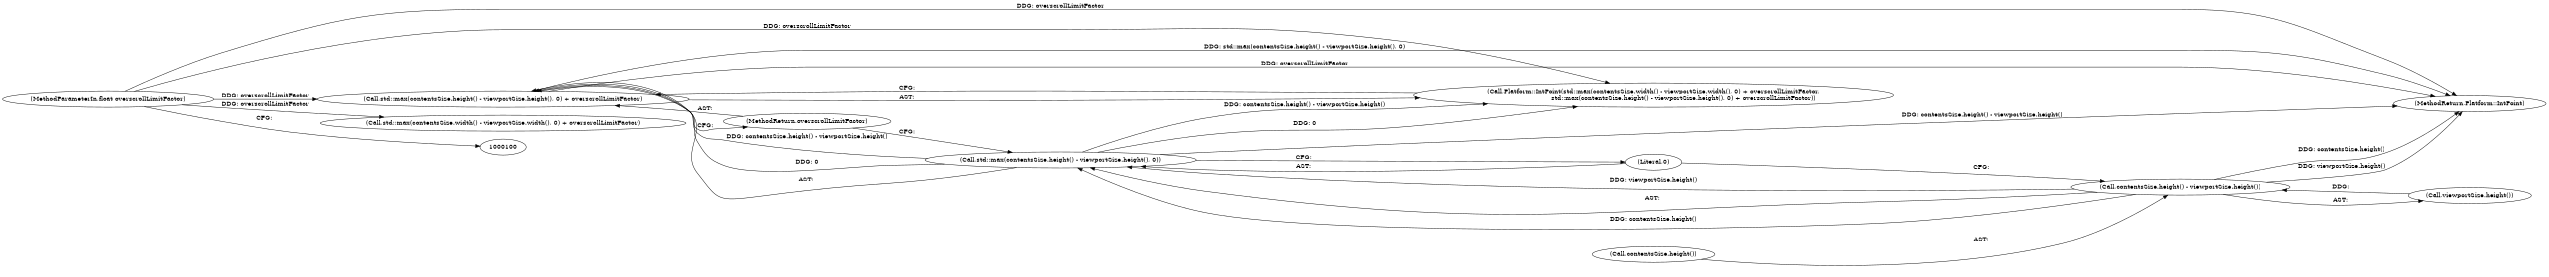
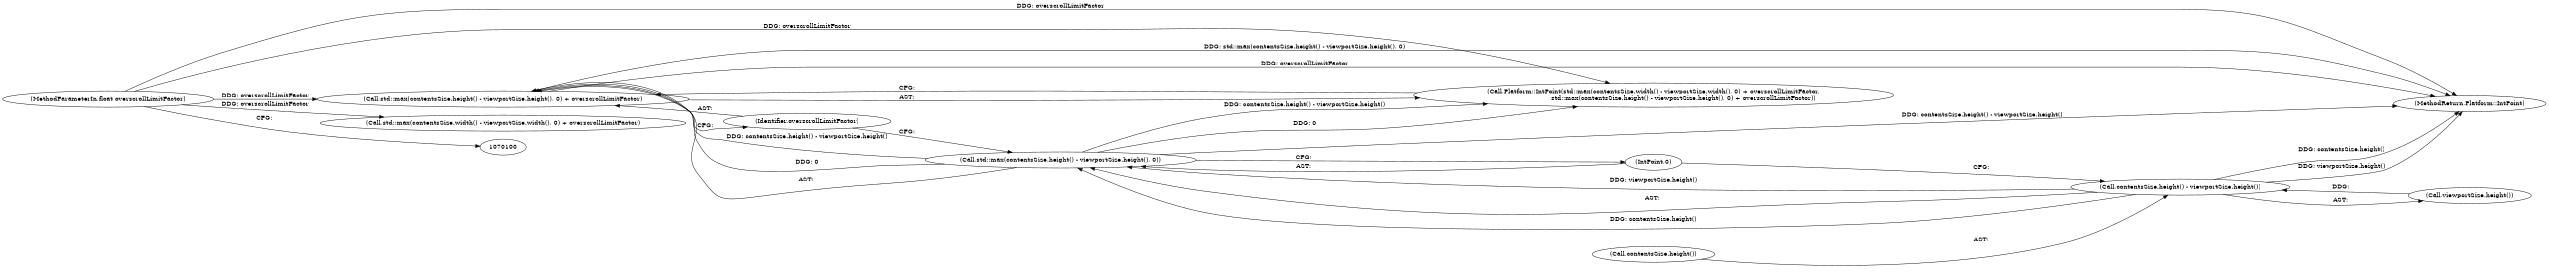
(807, 121) -> (807, 121)
(503, 147) -> (503, 147)
(1654, 162) -> (1654, 162)
